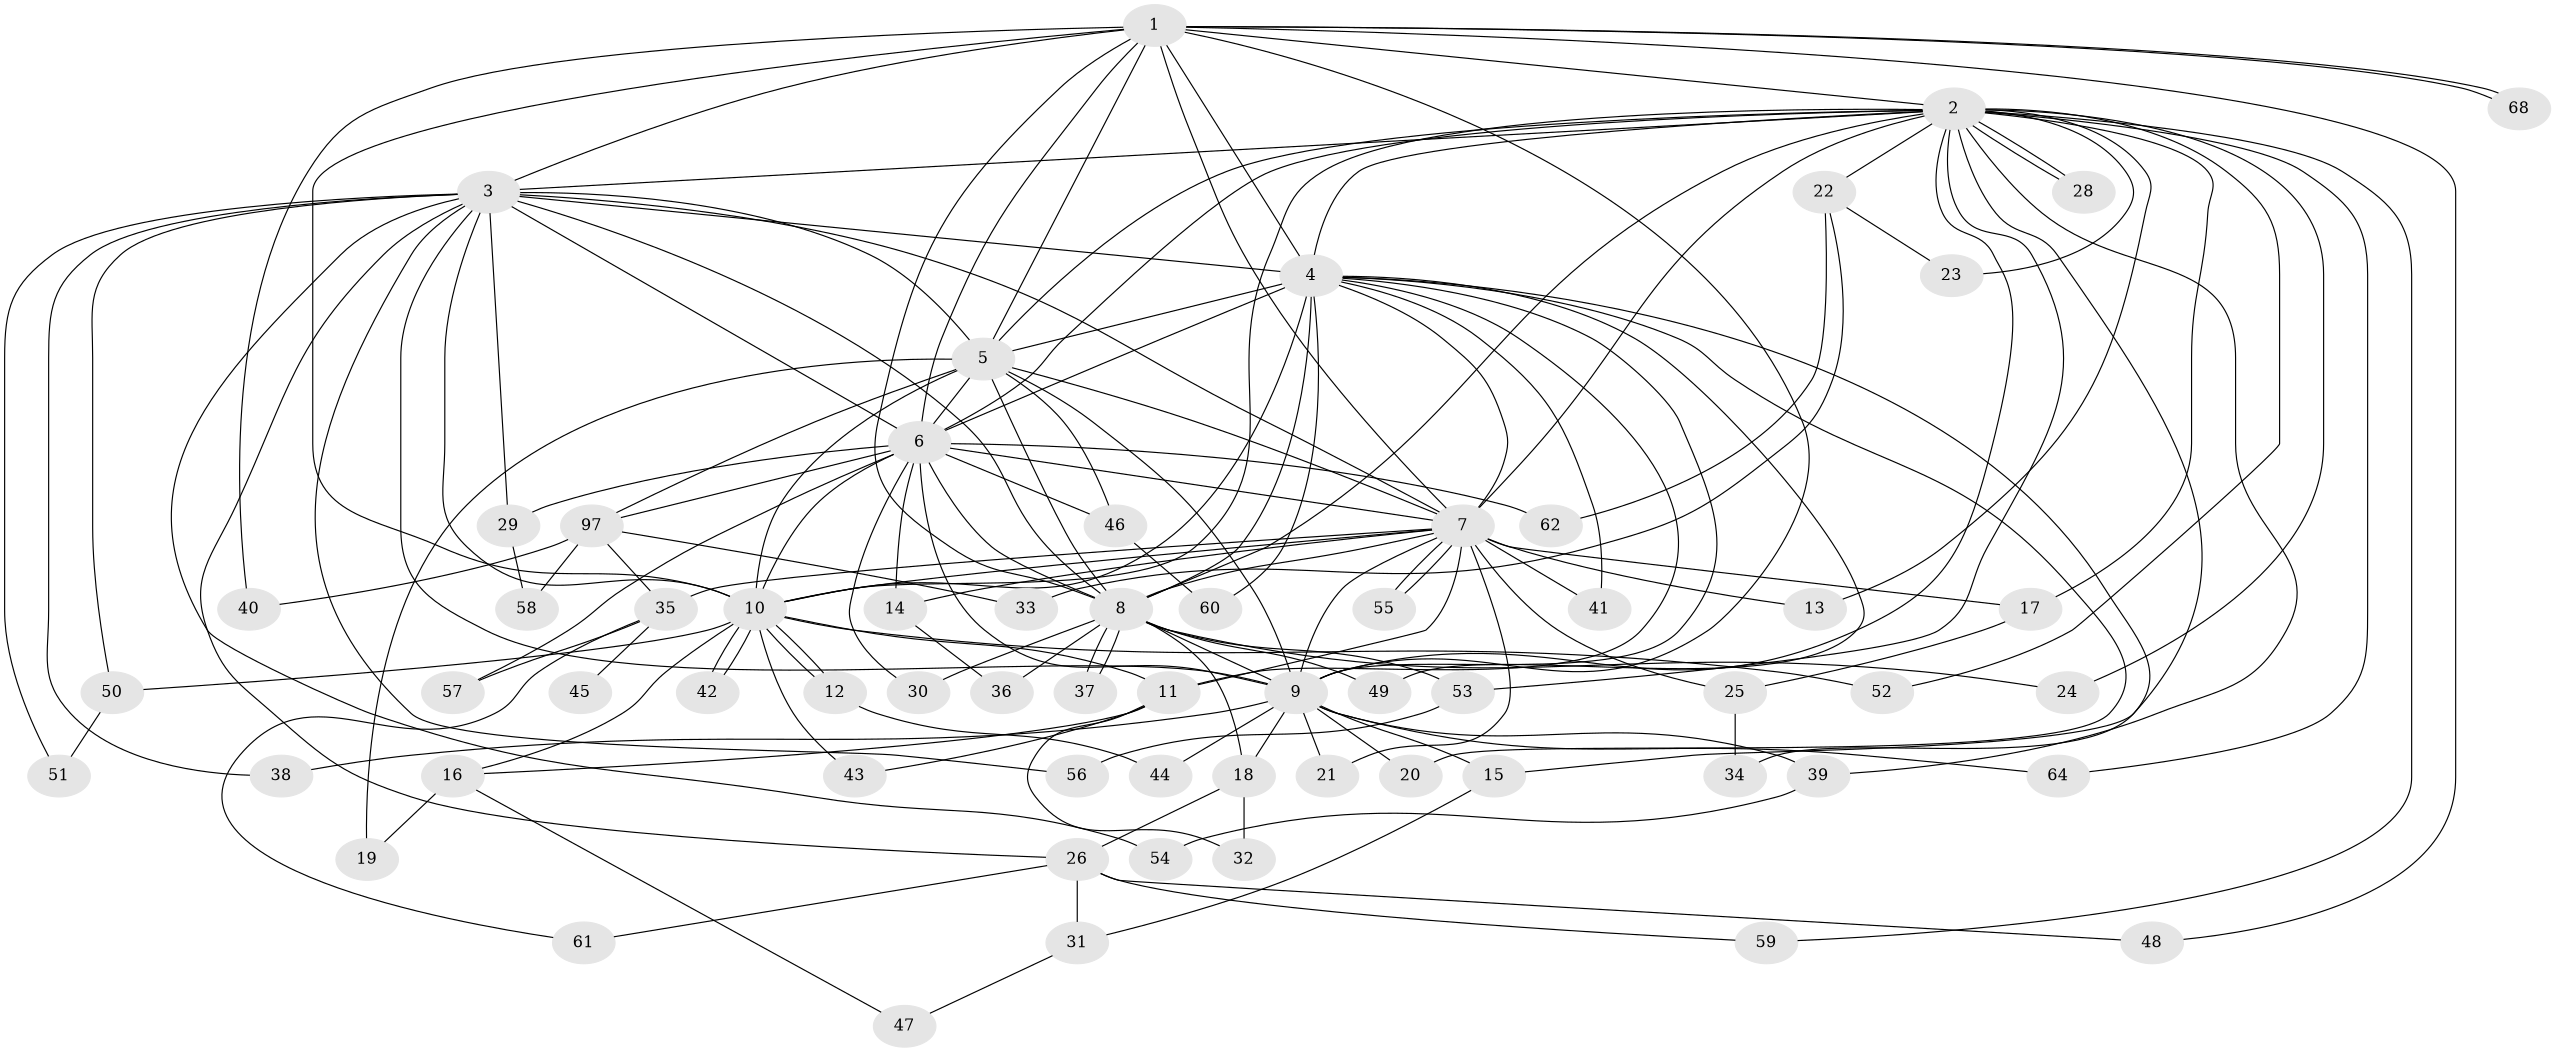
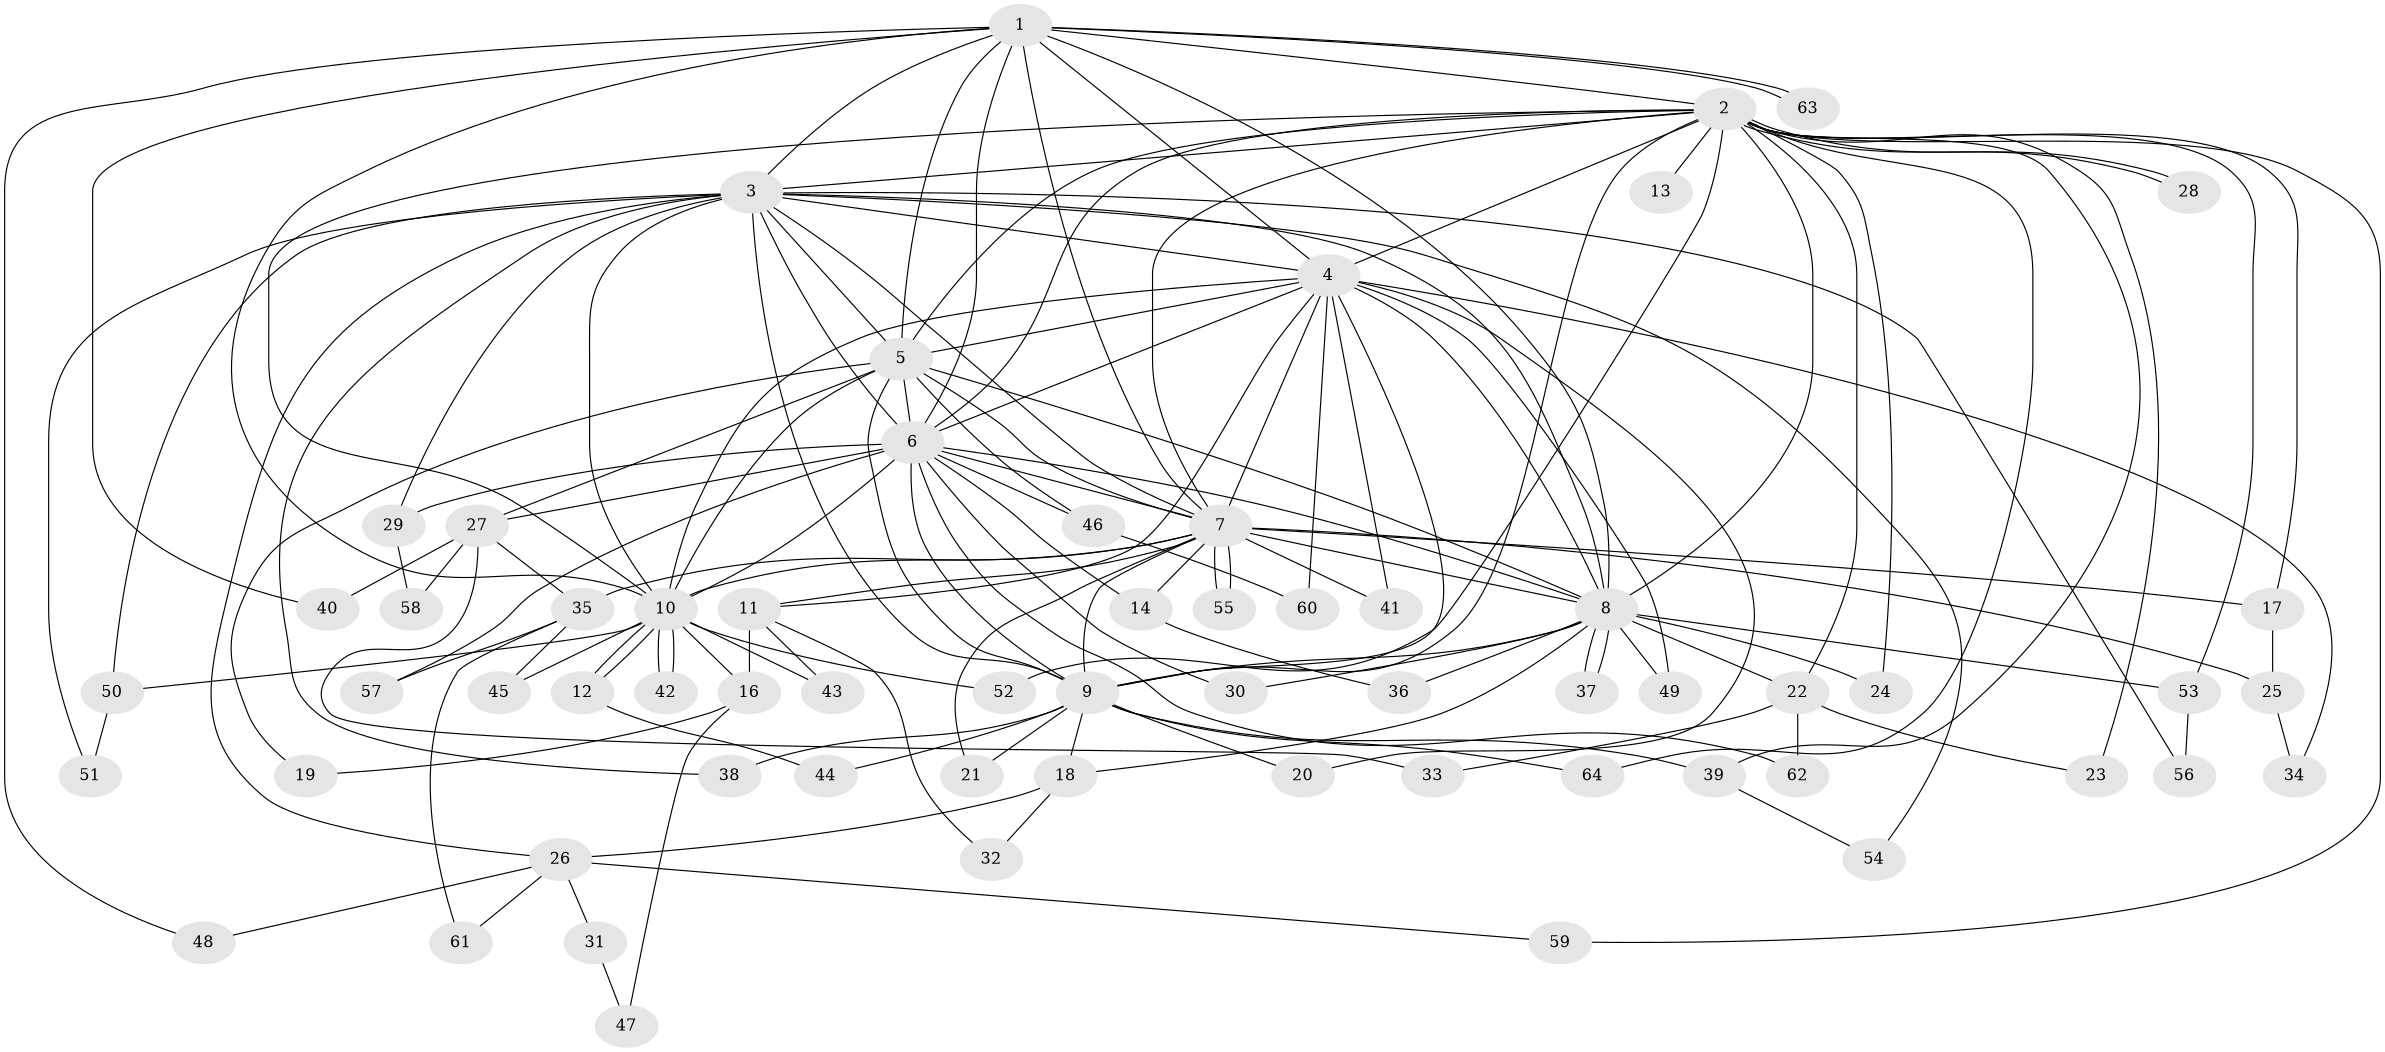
(2519, 109) -> (1808, 109)
(1774, 372) -> none
(592, 526) -> (477, 526)
(1635, 578) -> none
(966, 644) -> (583, 651)
none -> (1702, 651)
(1494, 776) -> none
